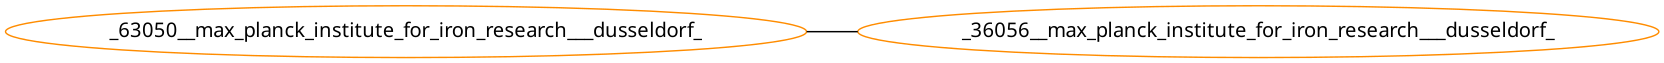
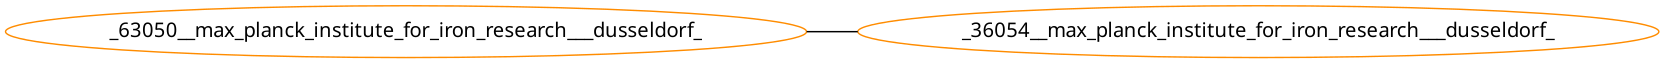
(1258, 32) -> (1258, 32)
